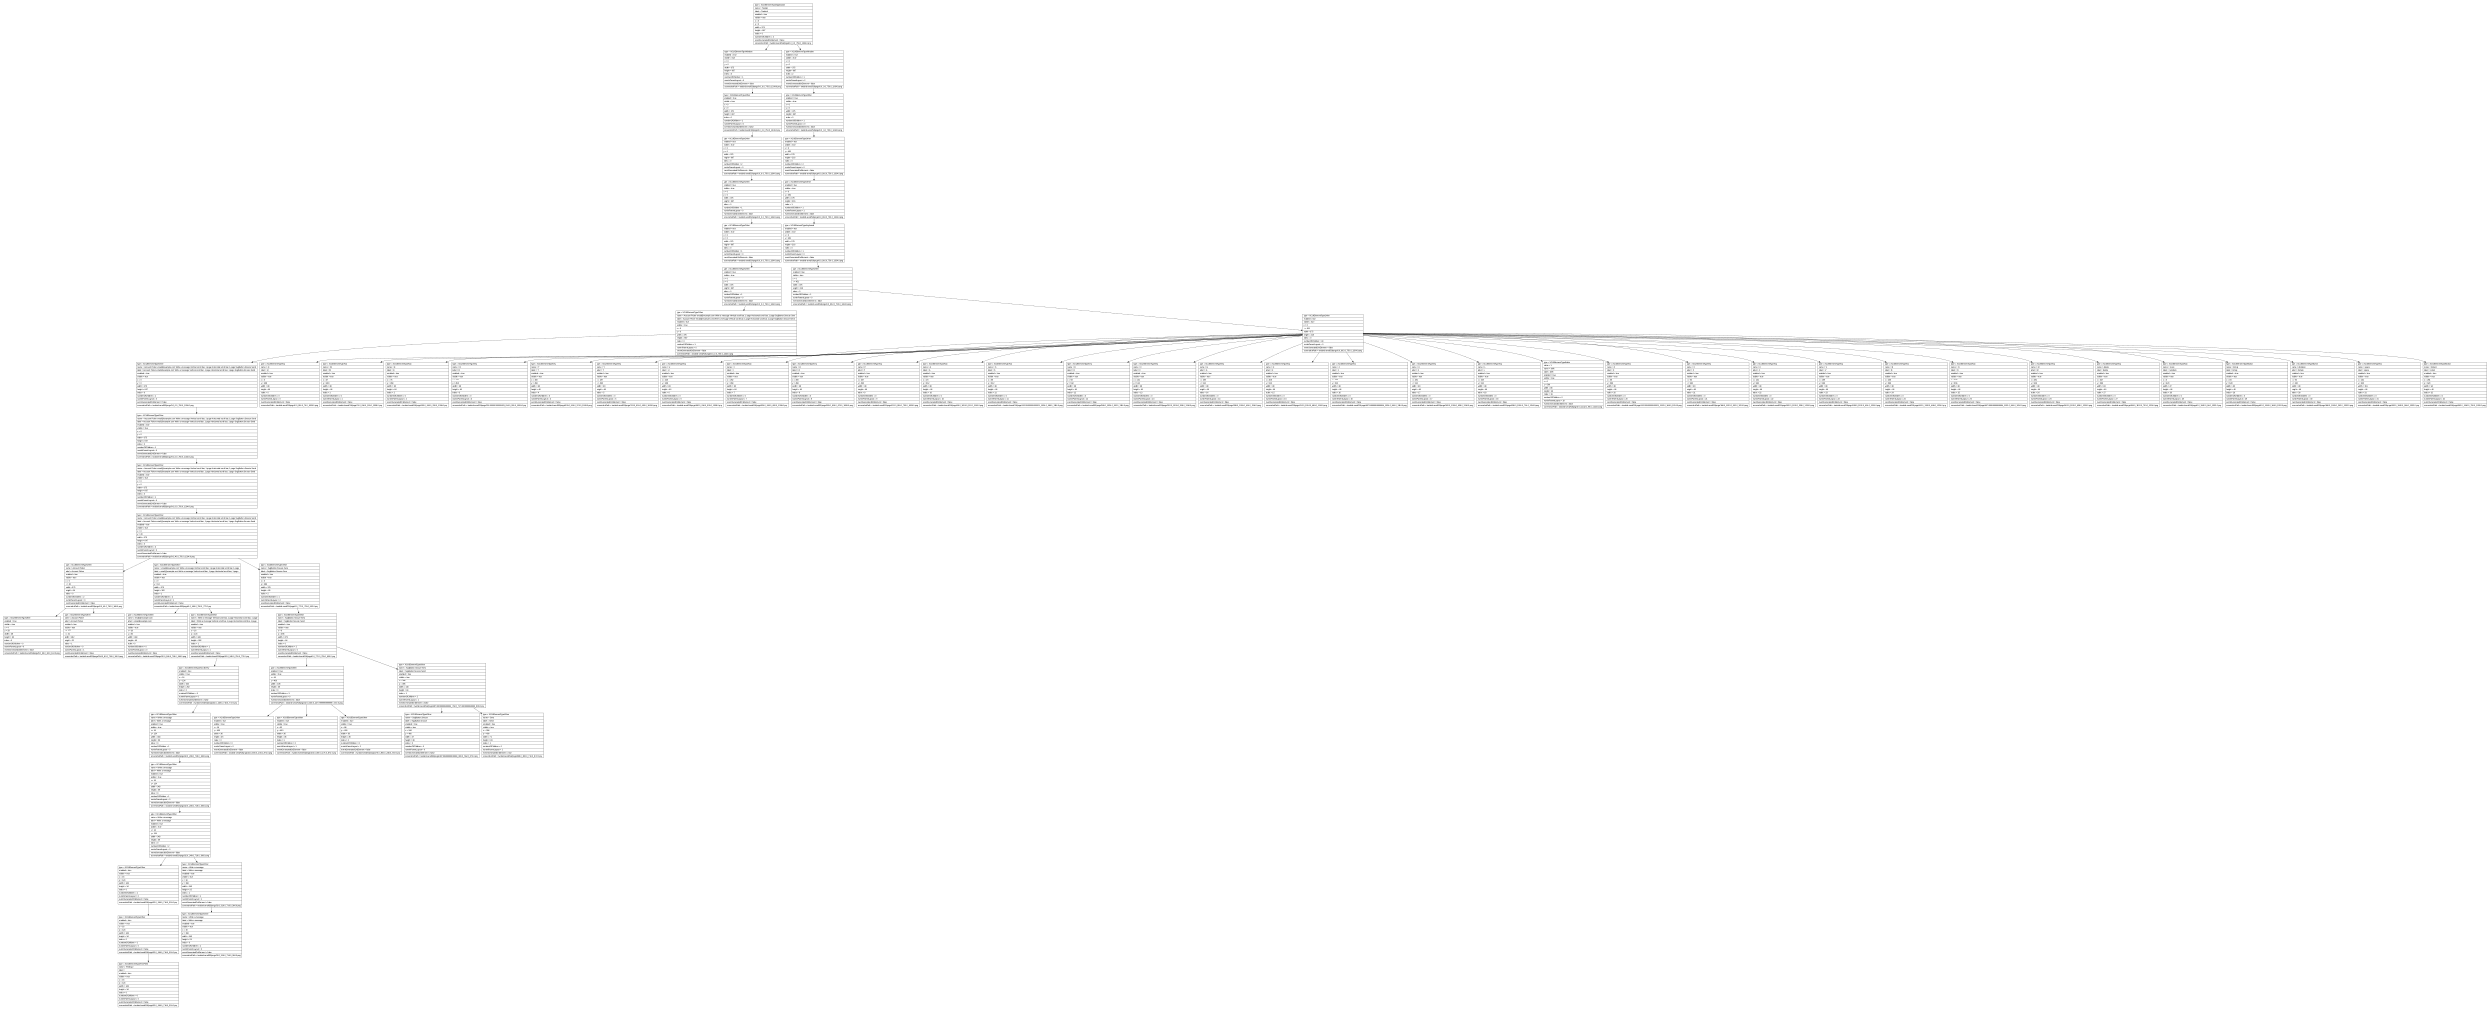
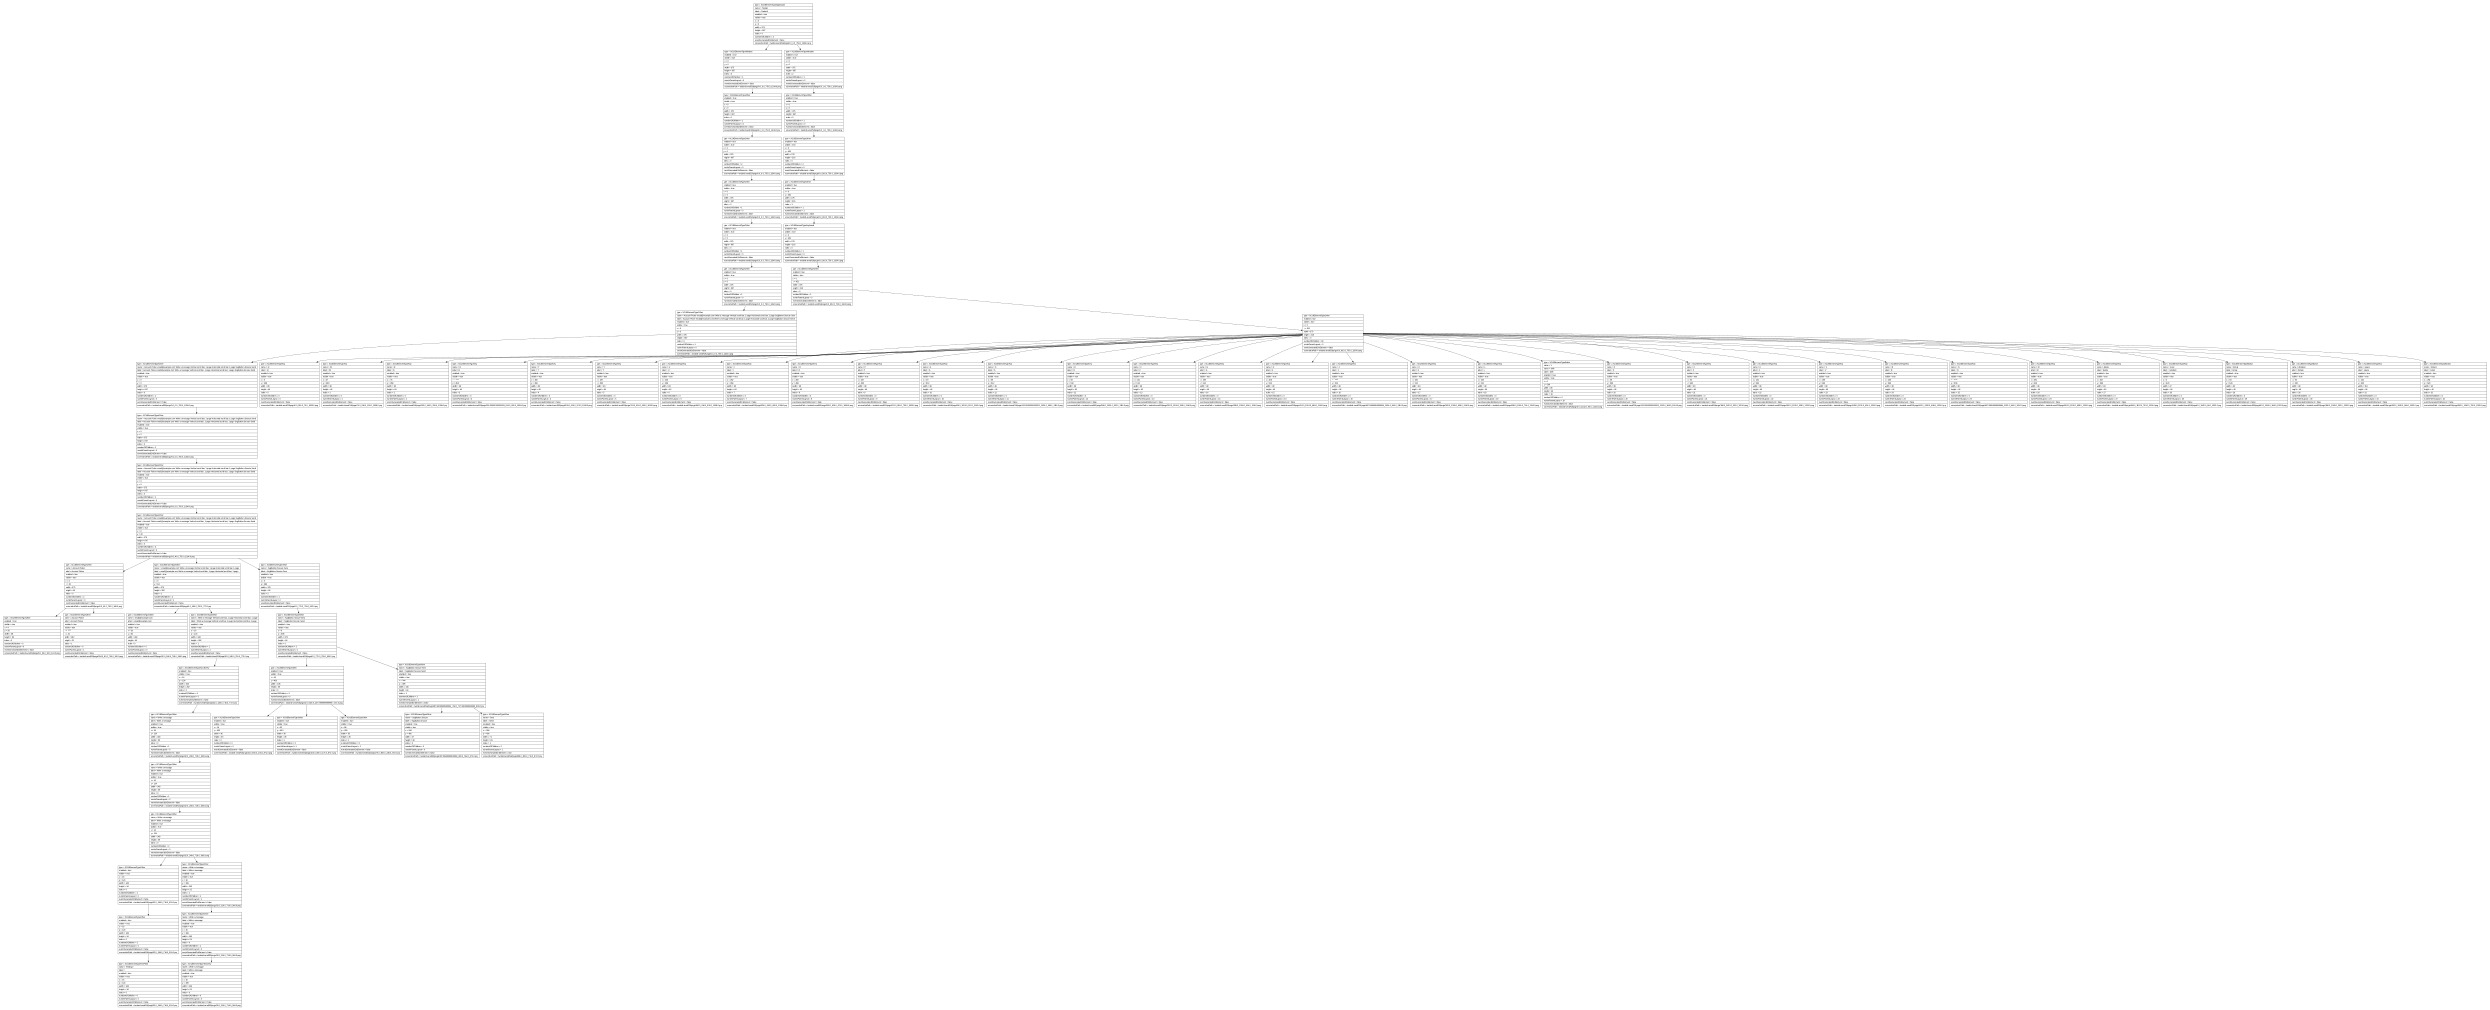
none -> (212, 985)
